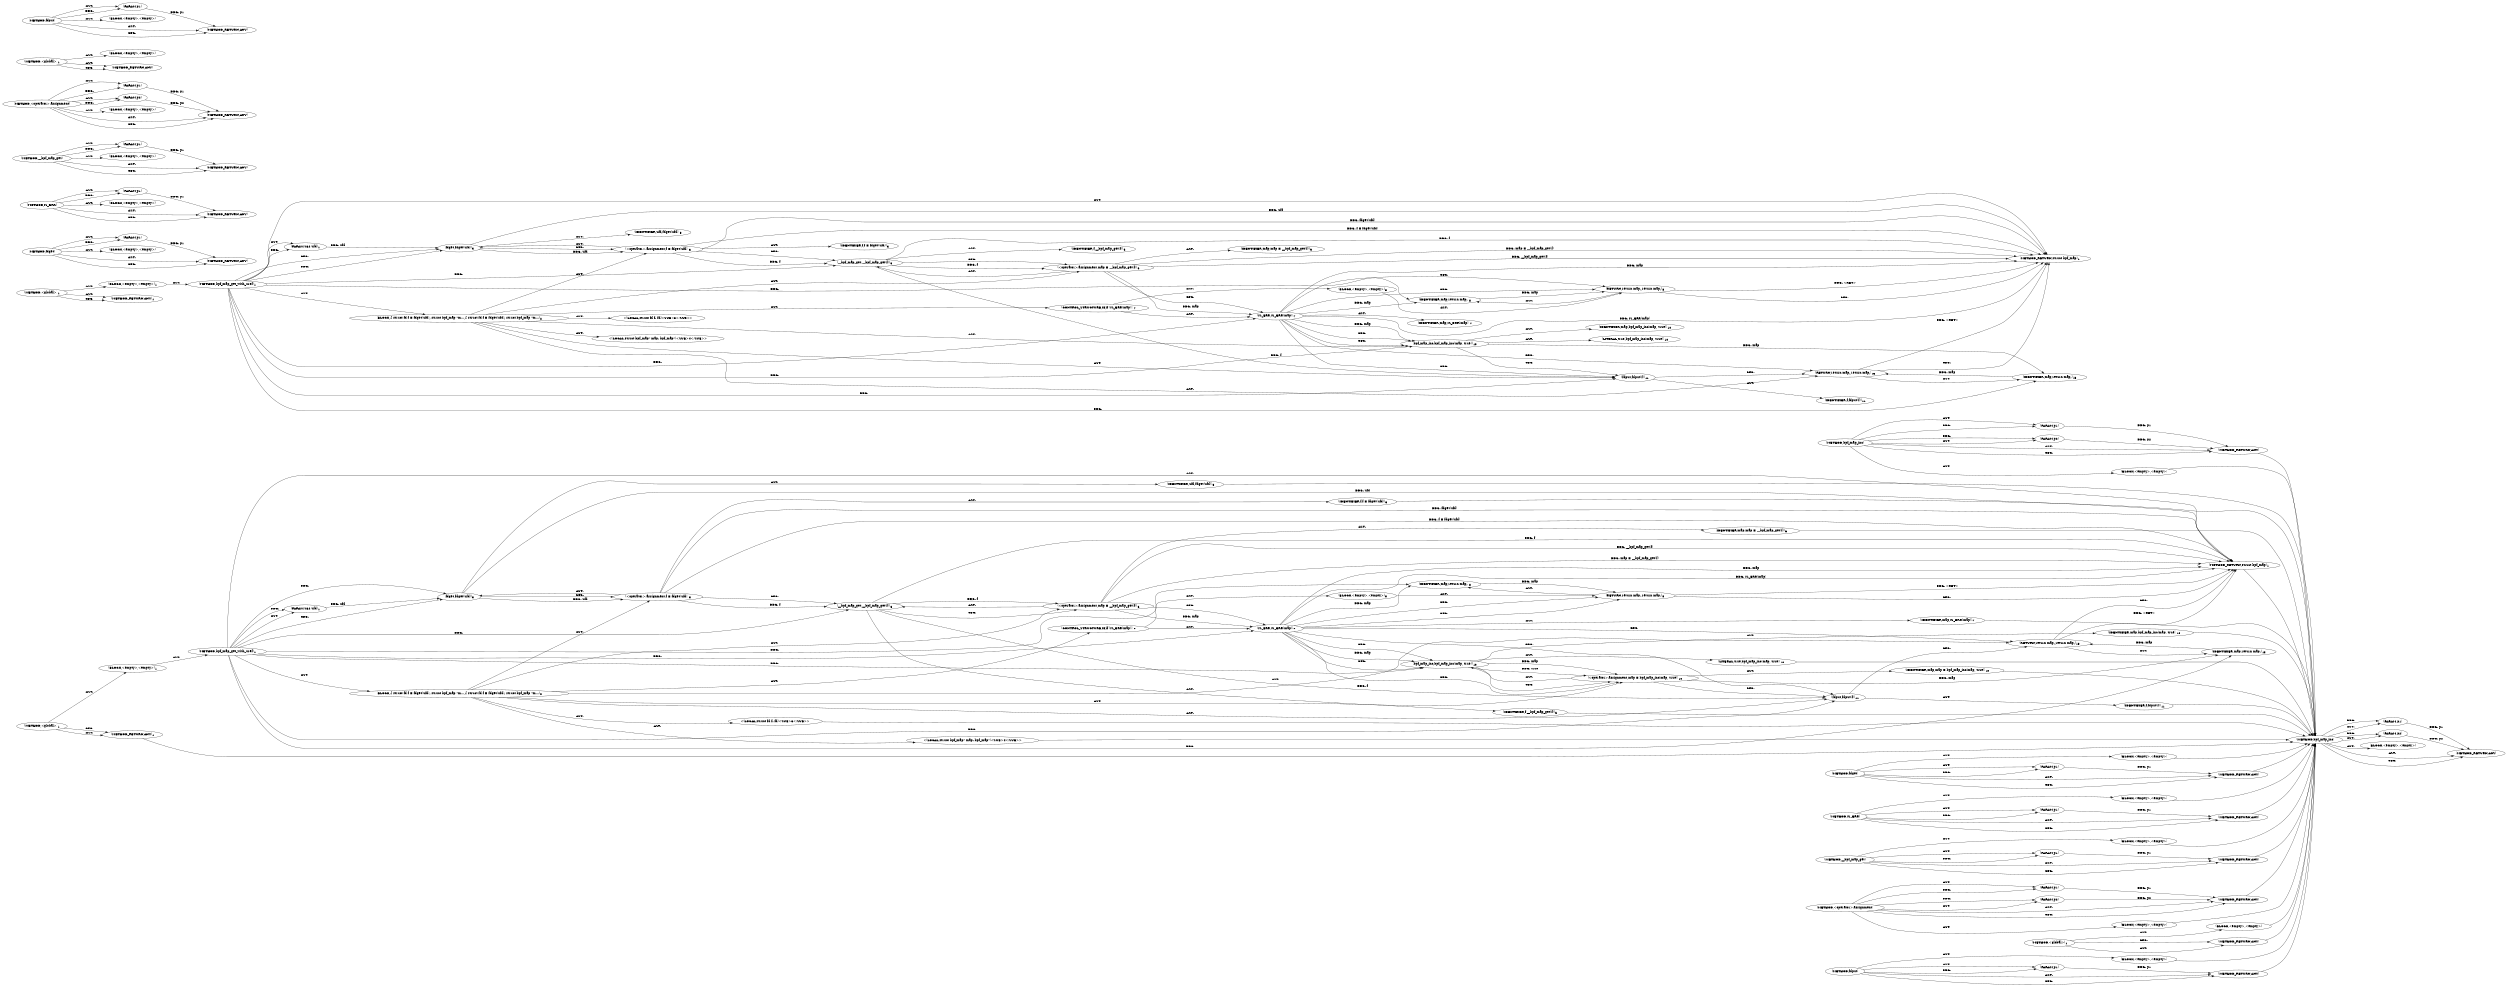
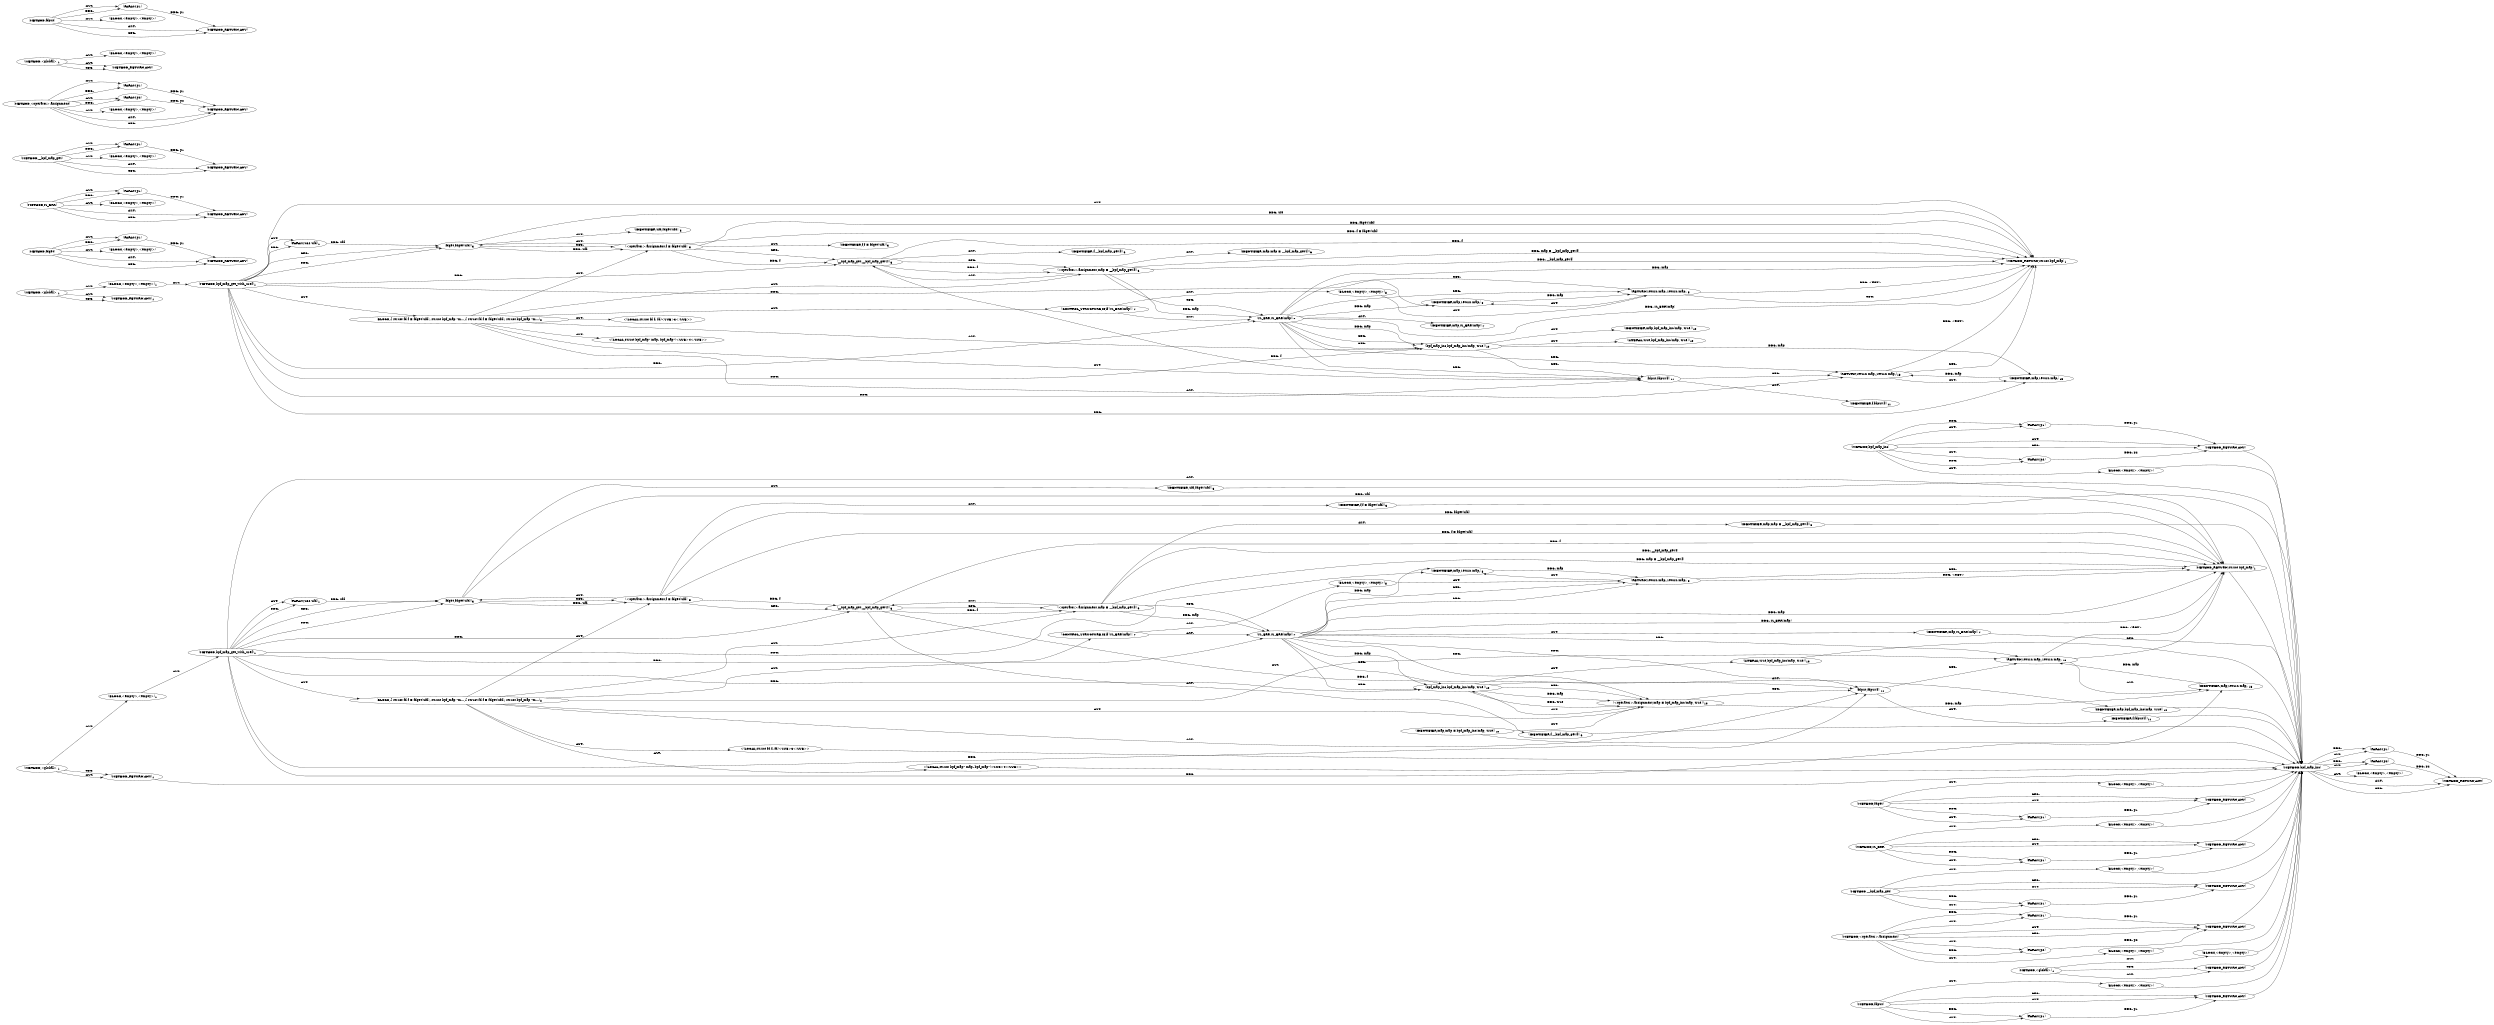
(1788, 673) -> (1578, 728)
